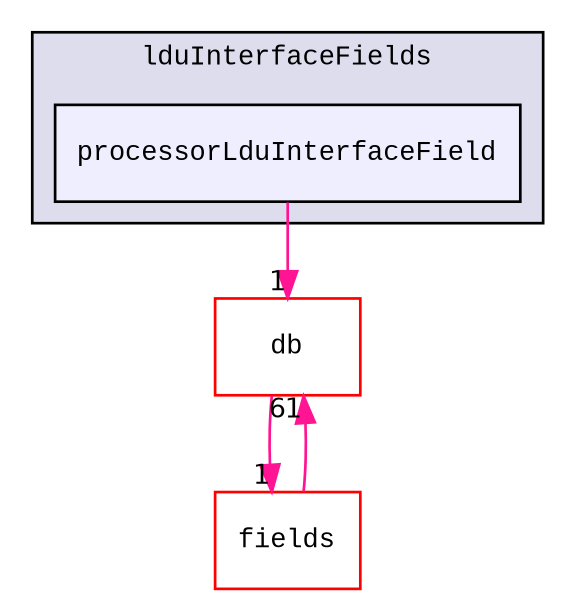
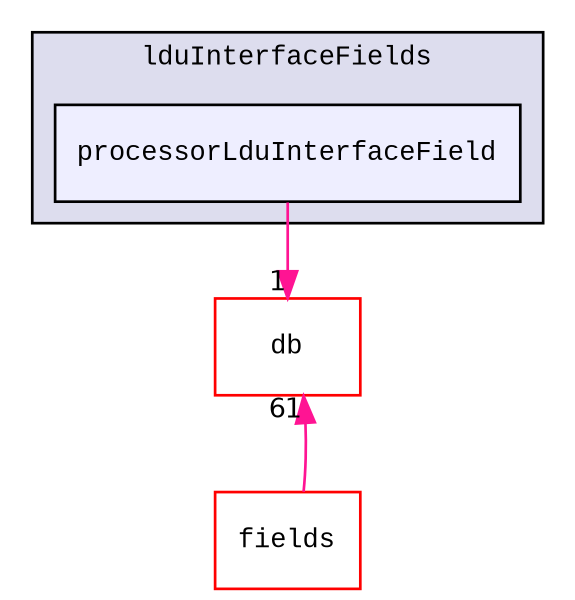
(270, 430) -> none
